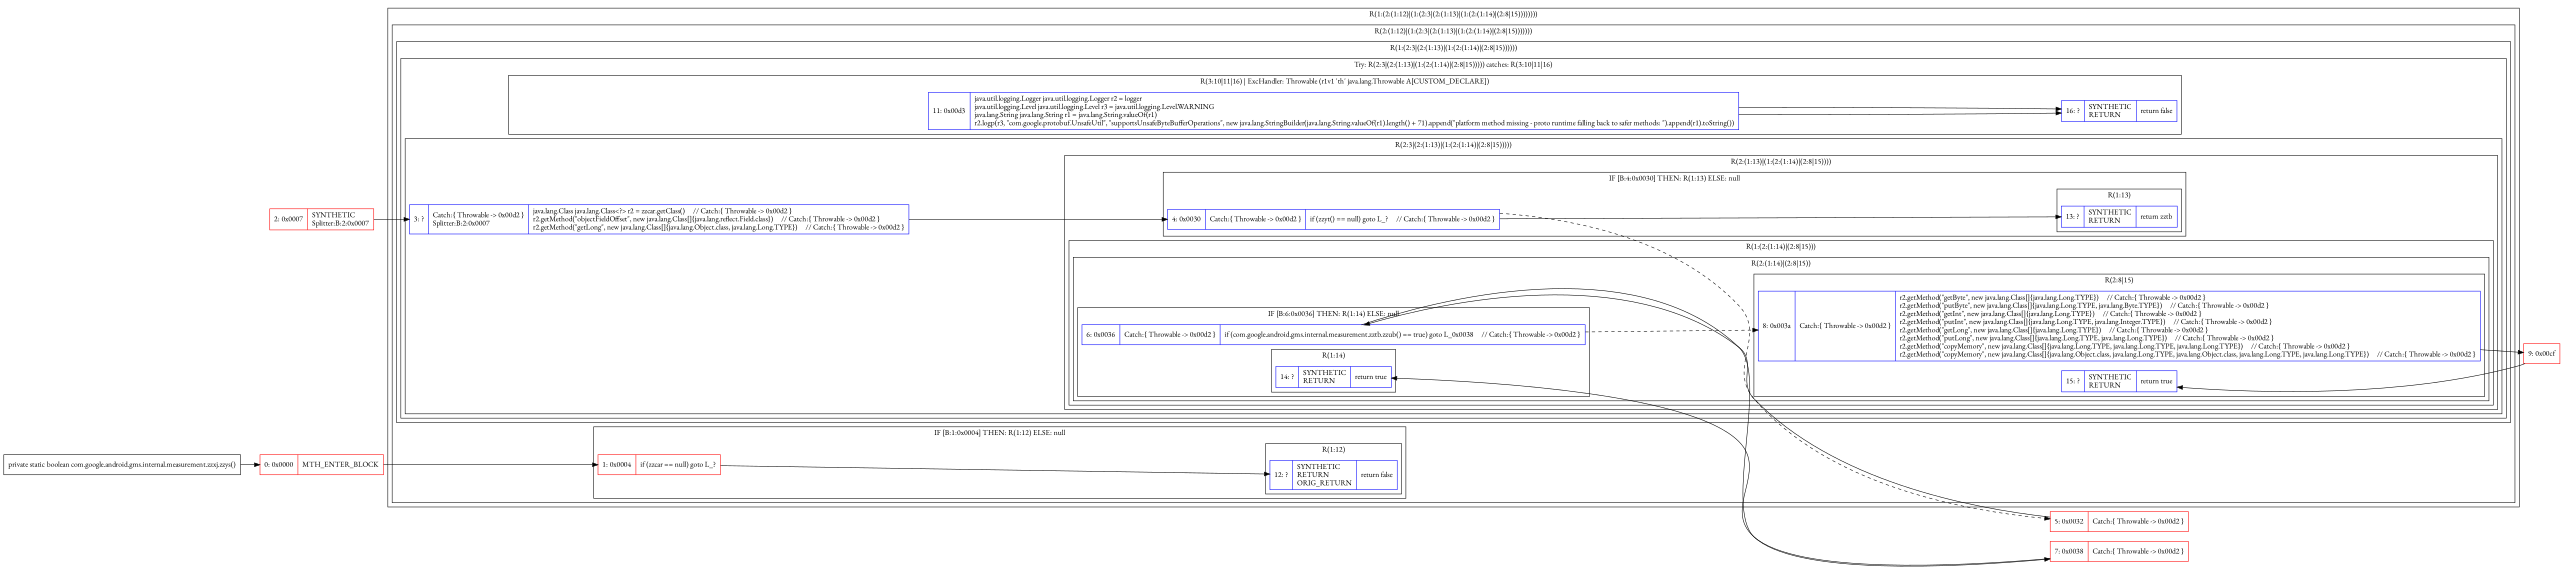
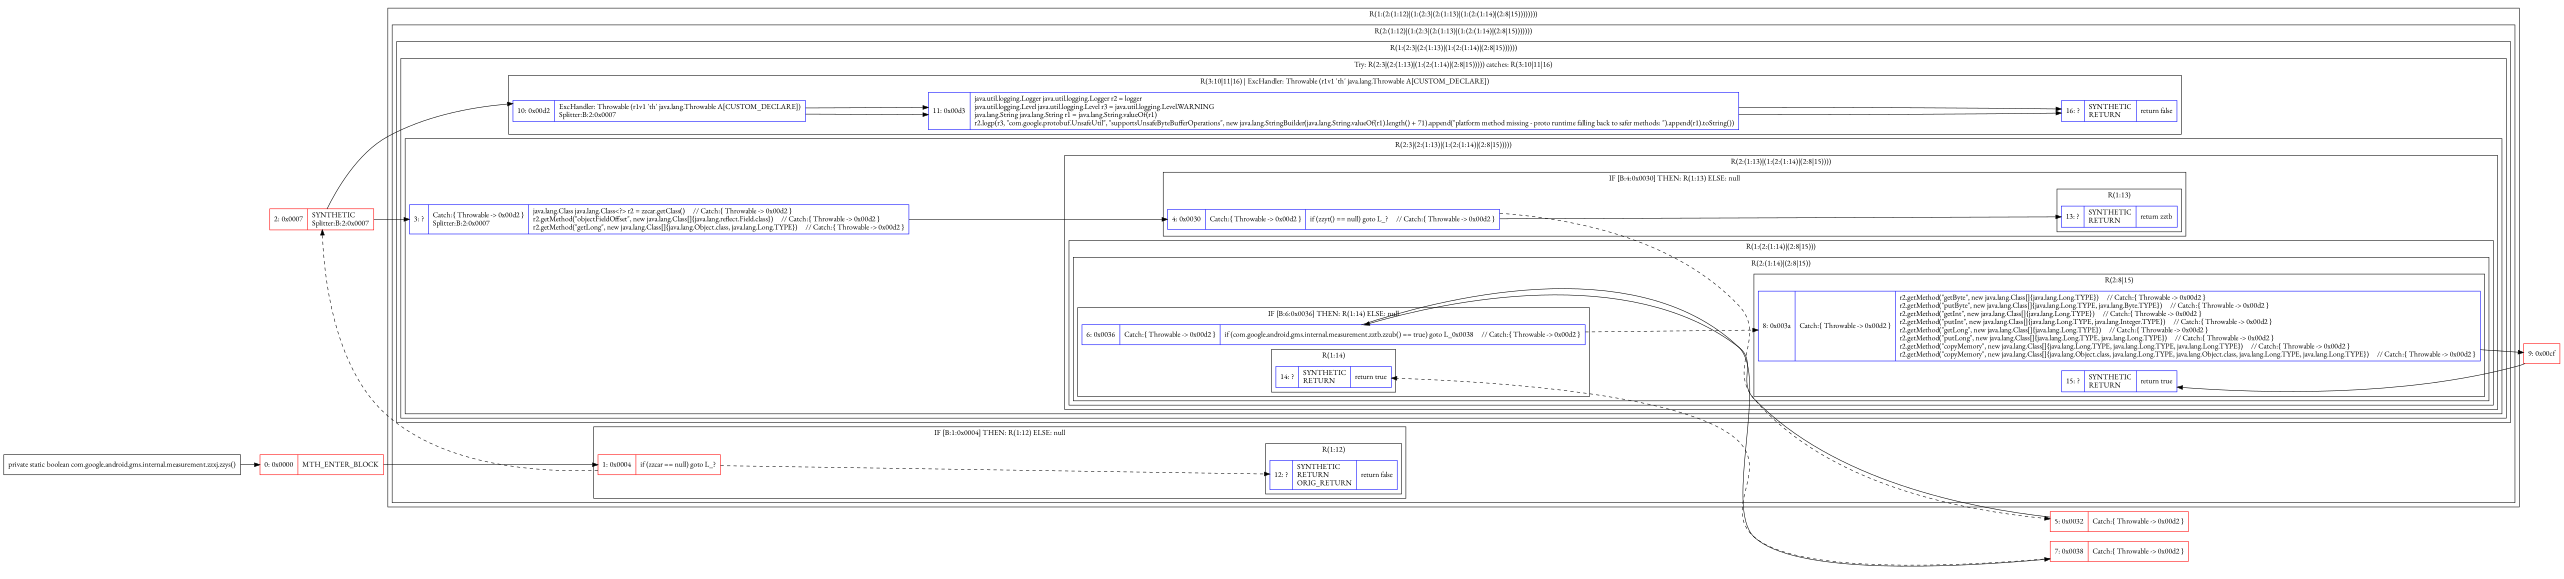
none -> (659, 111)
none -> (406, 429)
(1749, 464) -> (1749, 464)
(992, 470) -> (992, 470)
